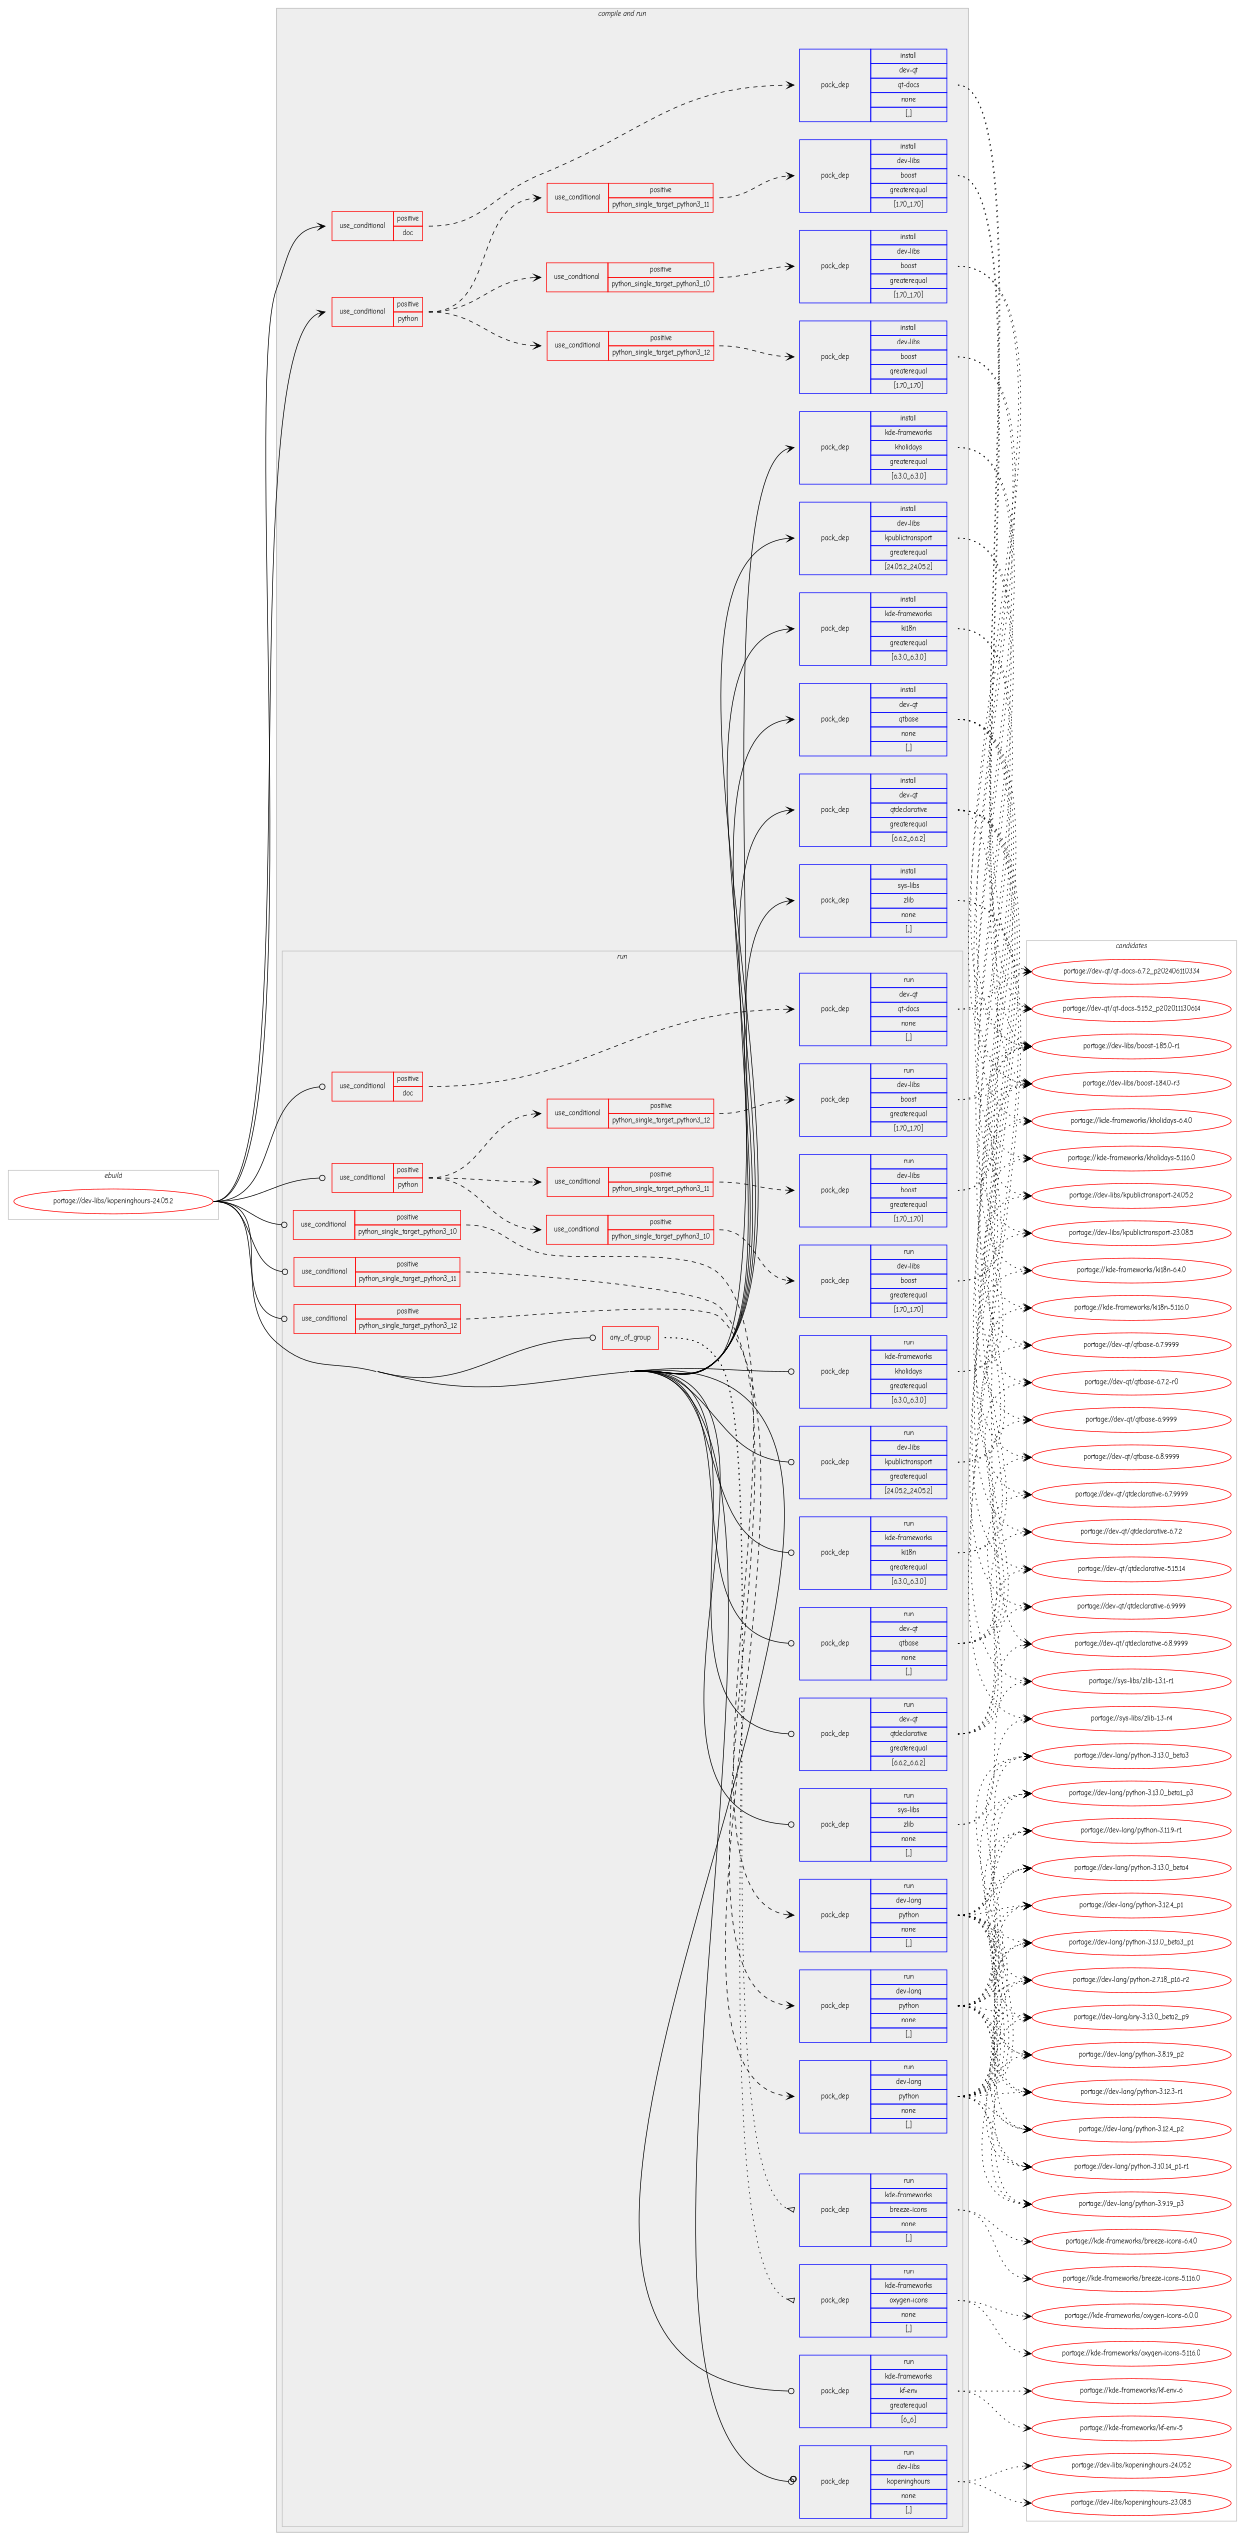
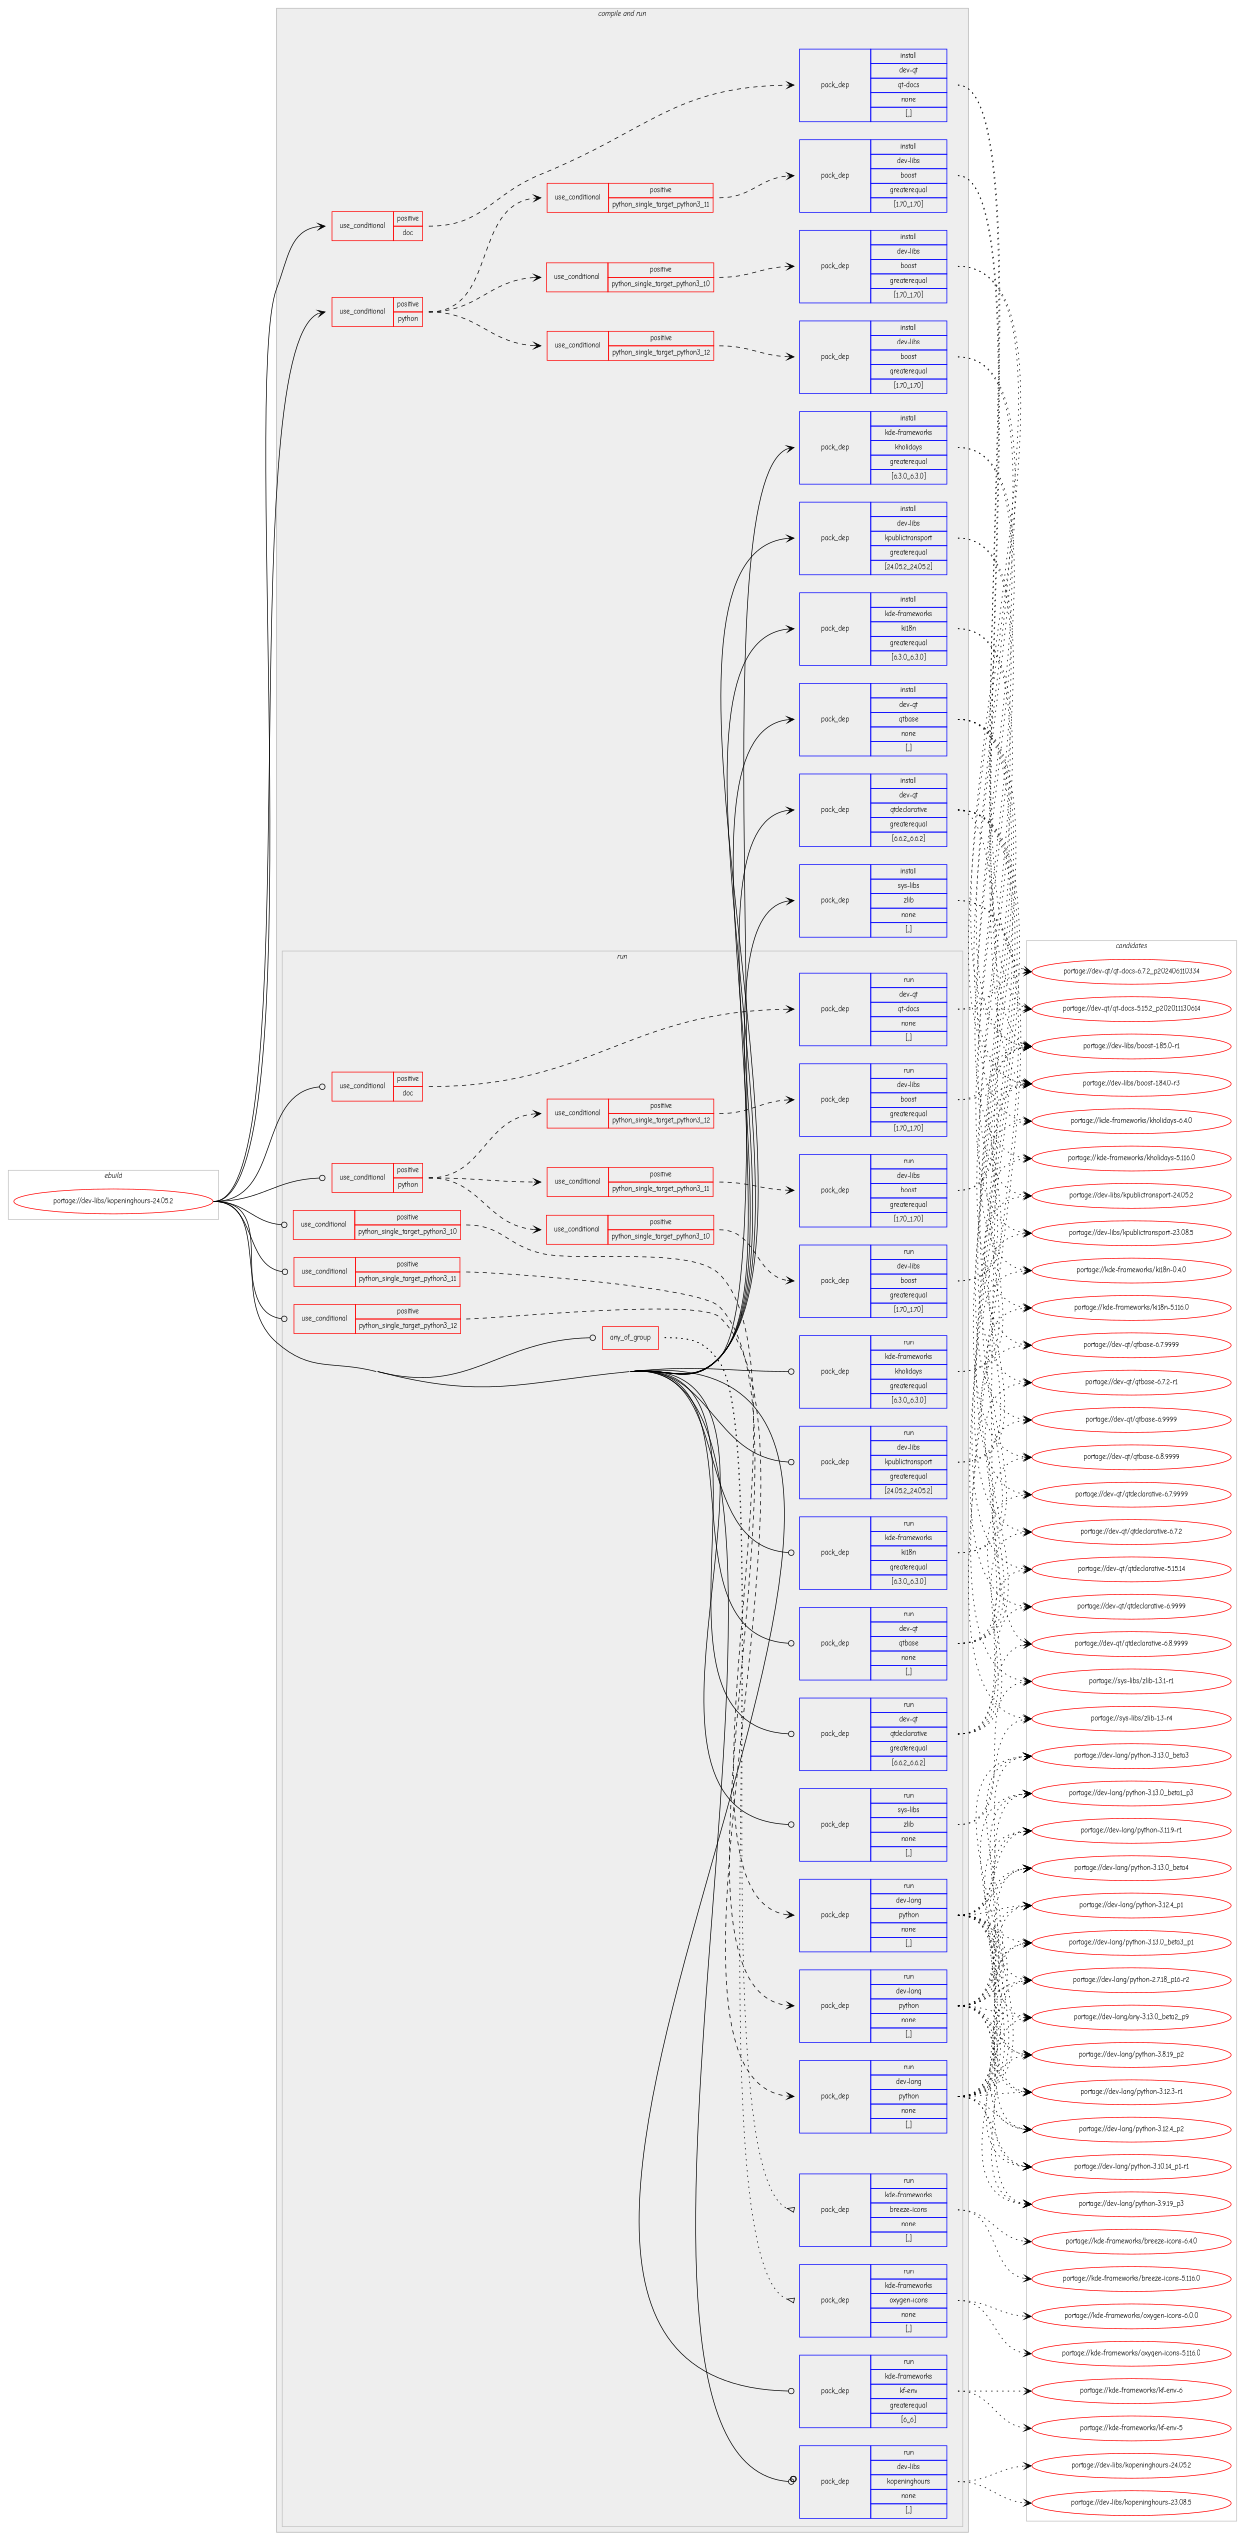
(1132, 1271) -> (1132, 1271)
(1132, 1383) -> (1132, 1383)
